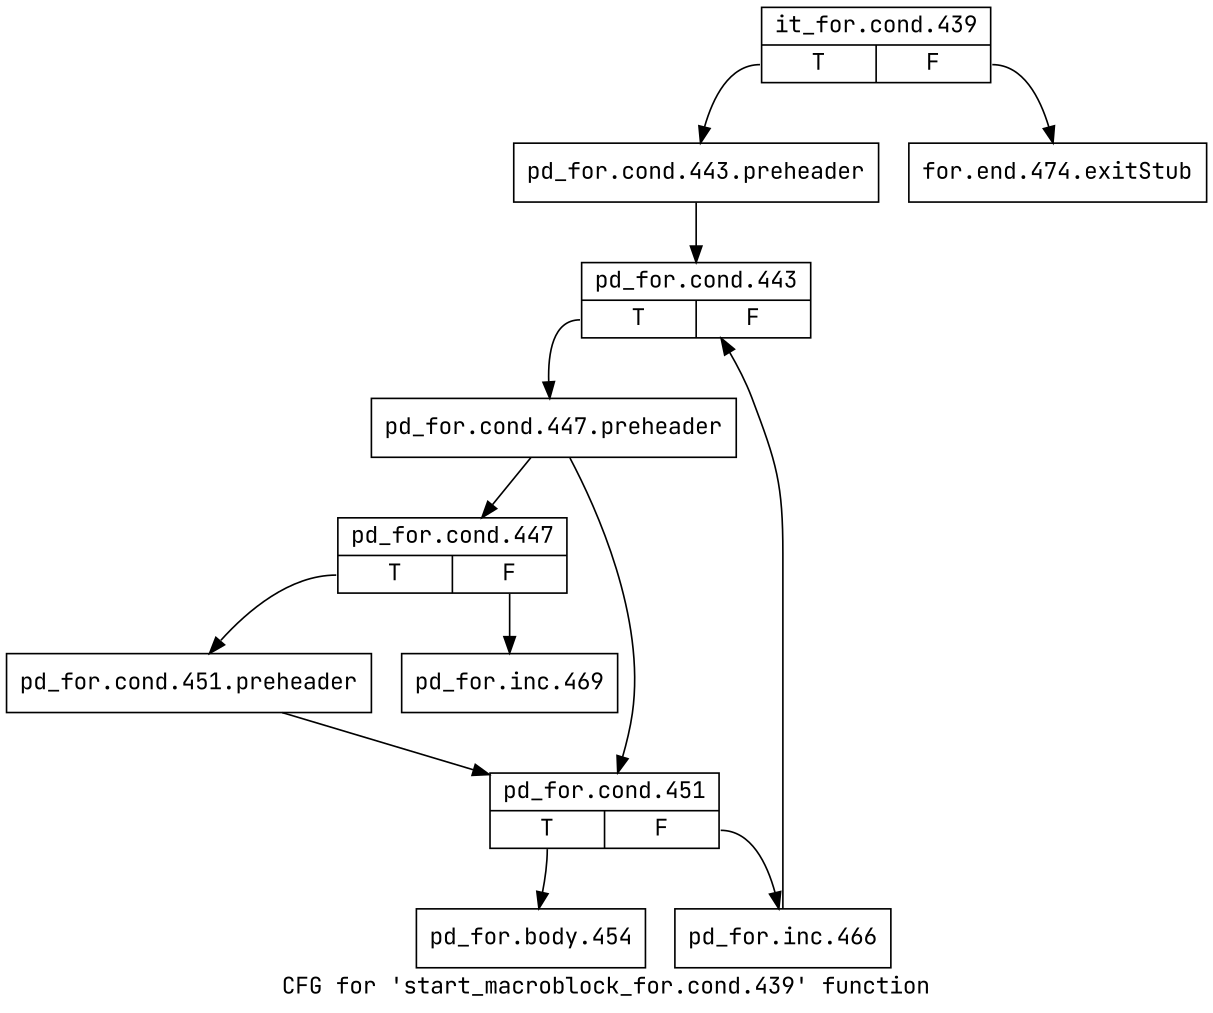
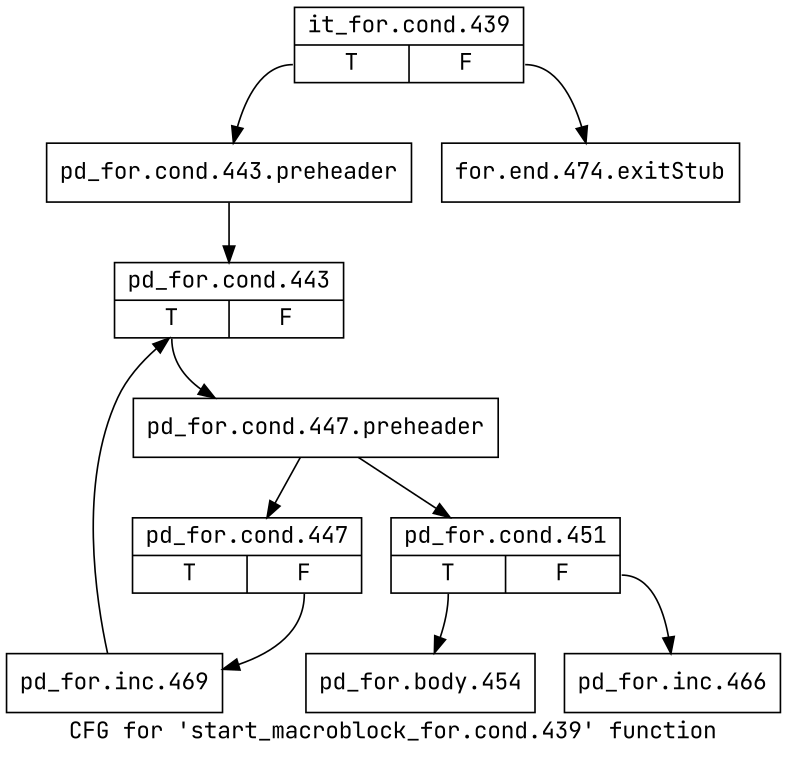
(783, 626) -> (95, 493)
(189, 683) -> none
